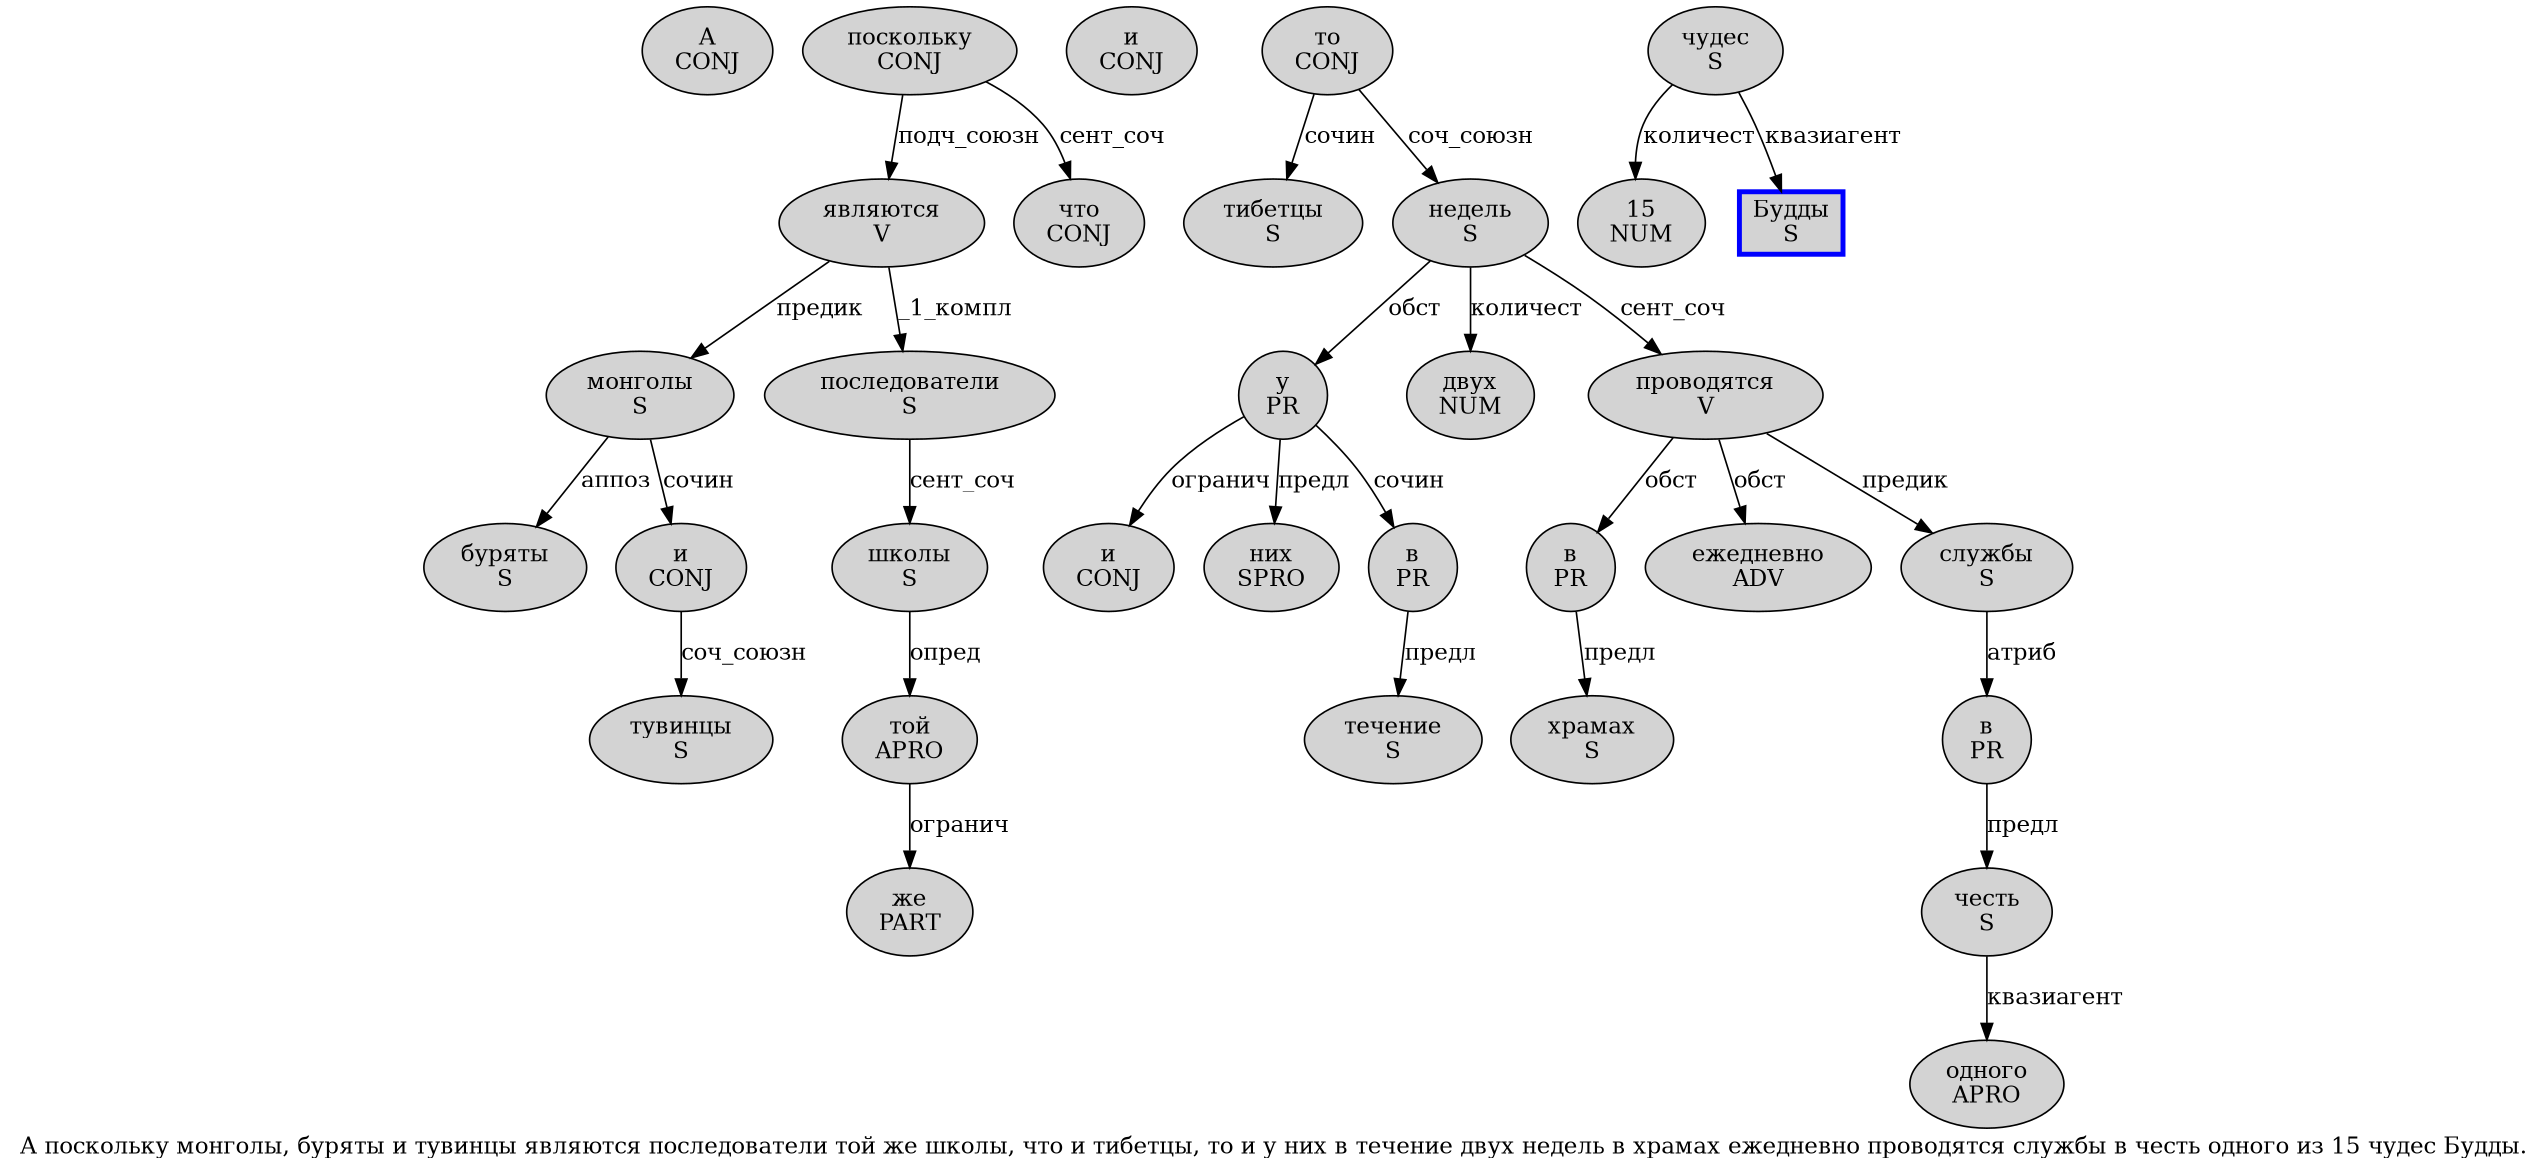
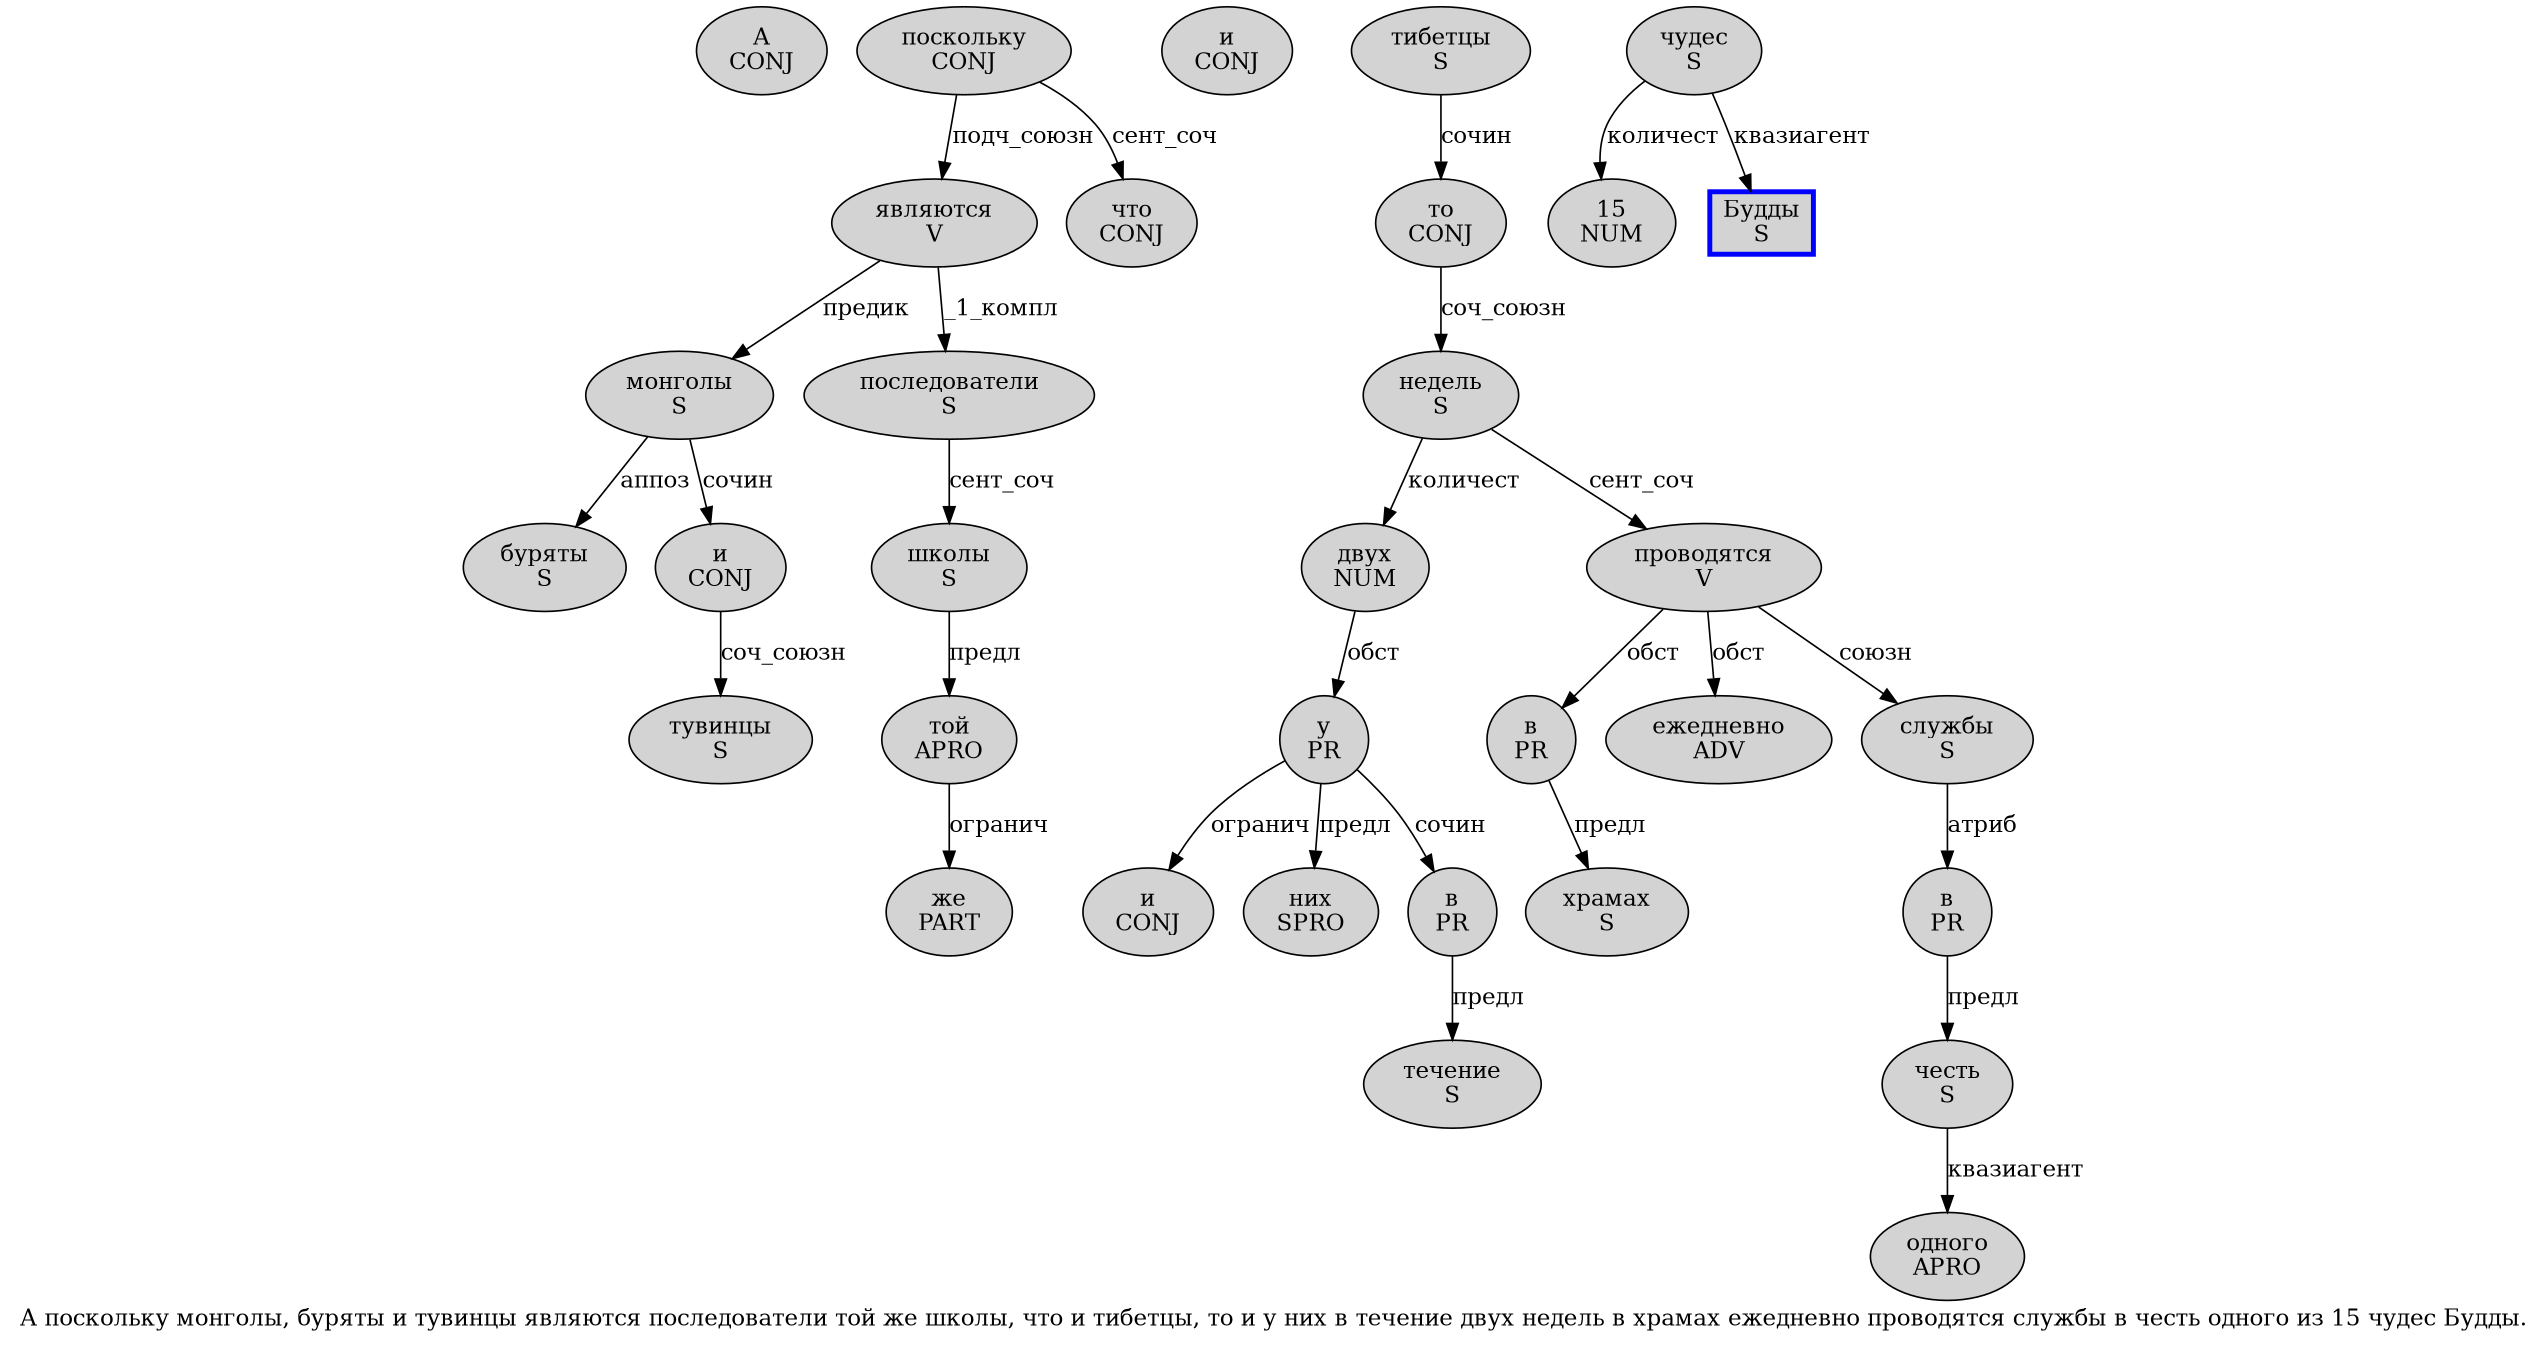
(1303, 129) -> (1441, 128)
(1379, 307) -> (1347, 646)
(1905, 481) -> (1876, 654)
(945, 654) -> (985, 654)
